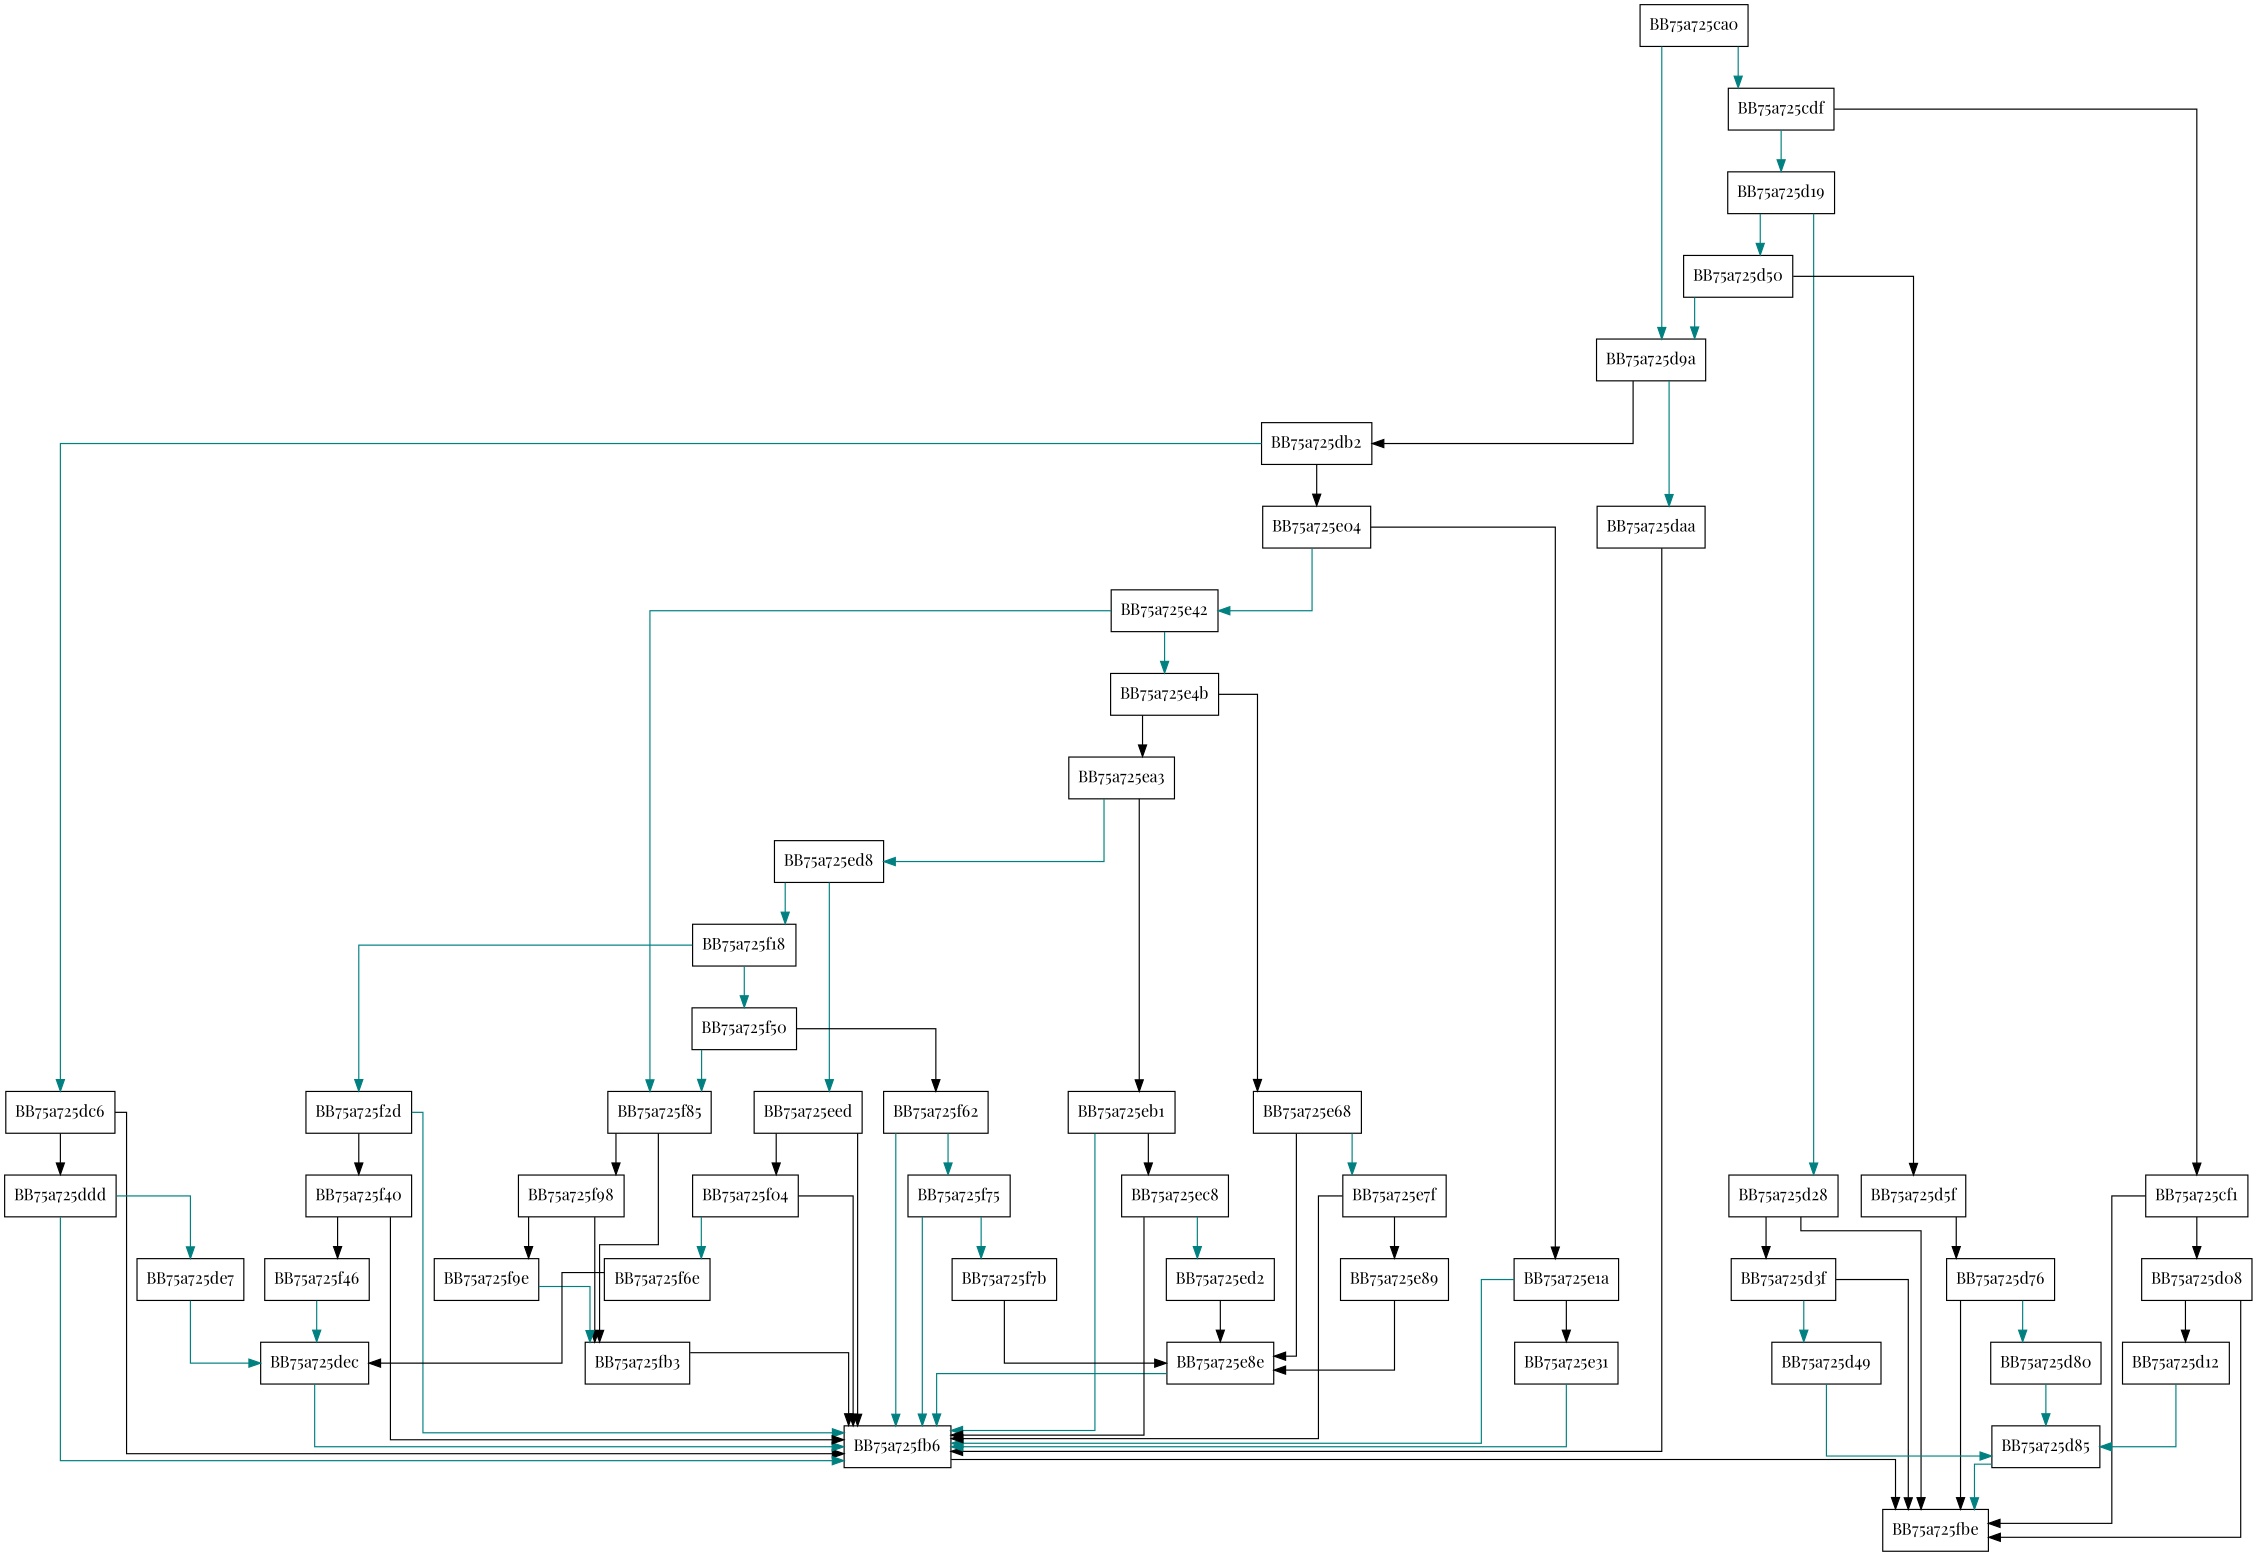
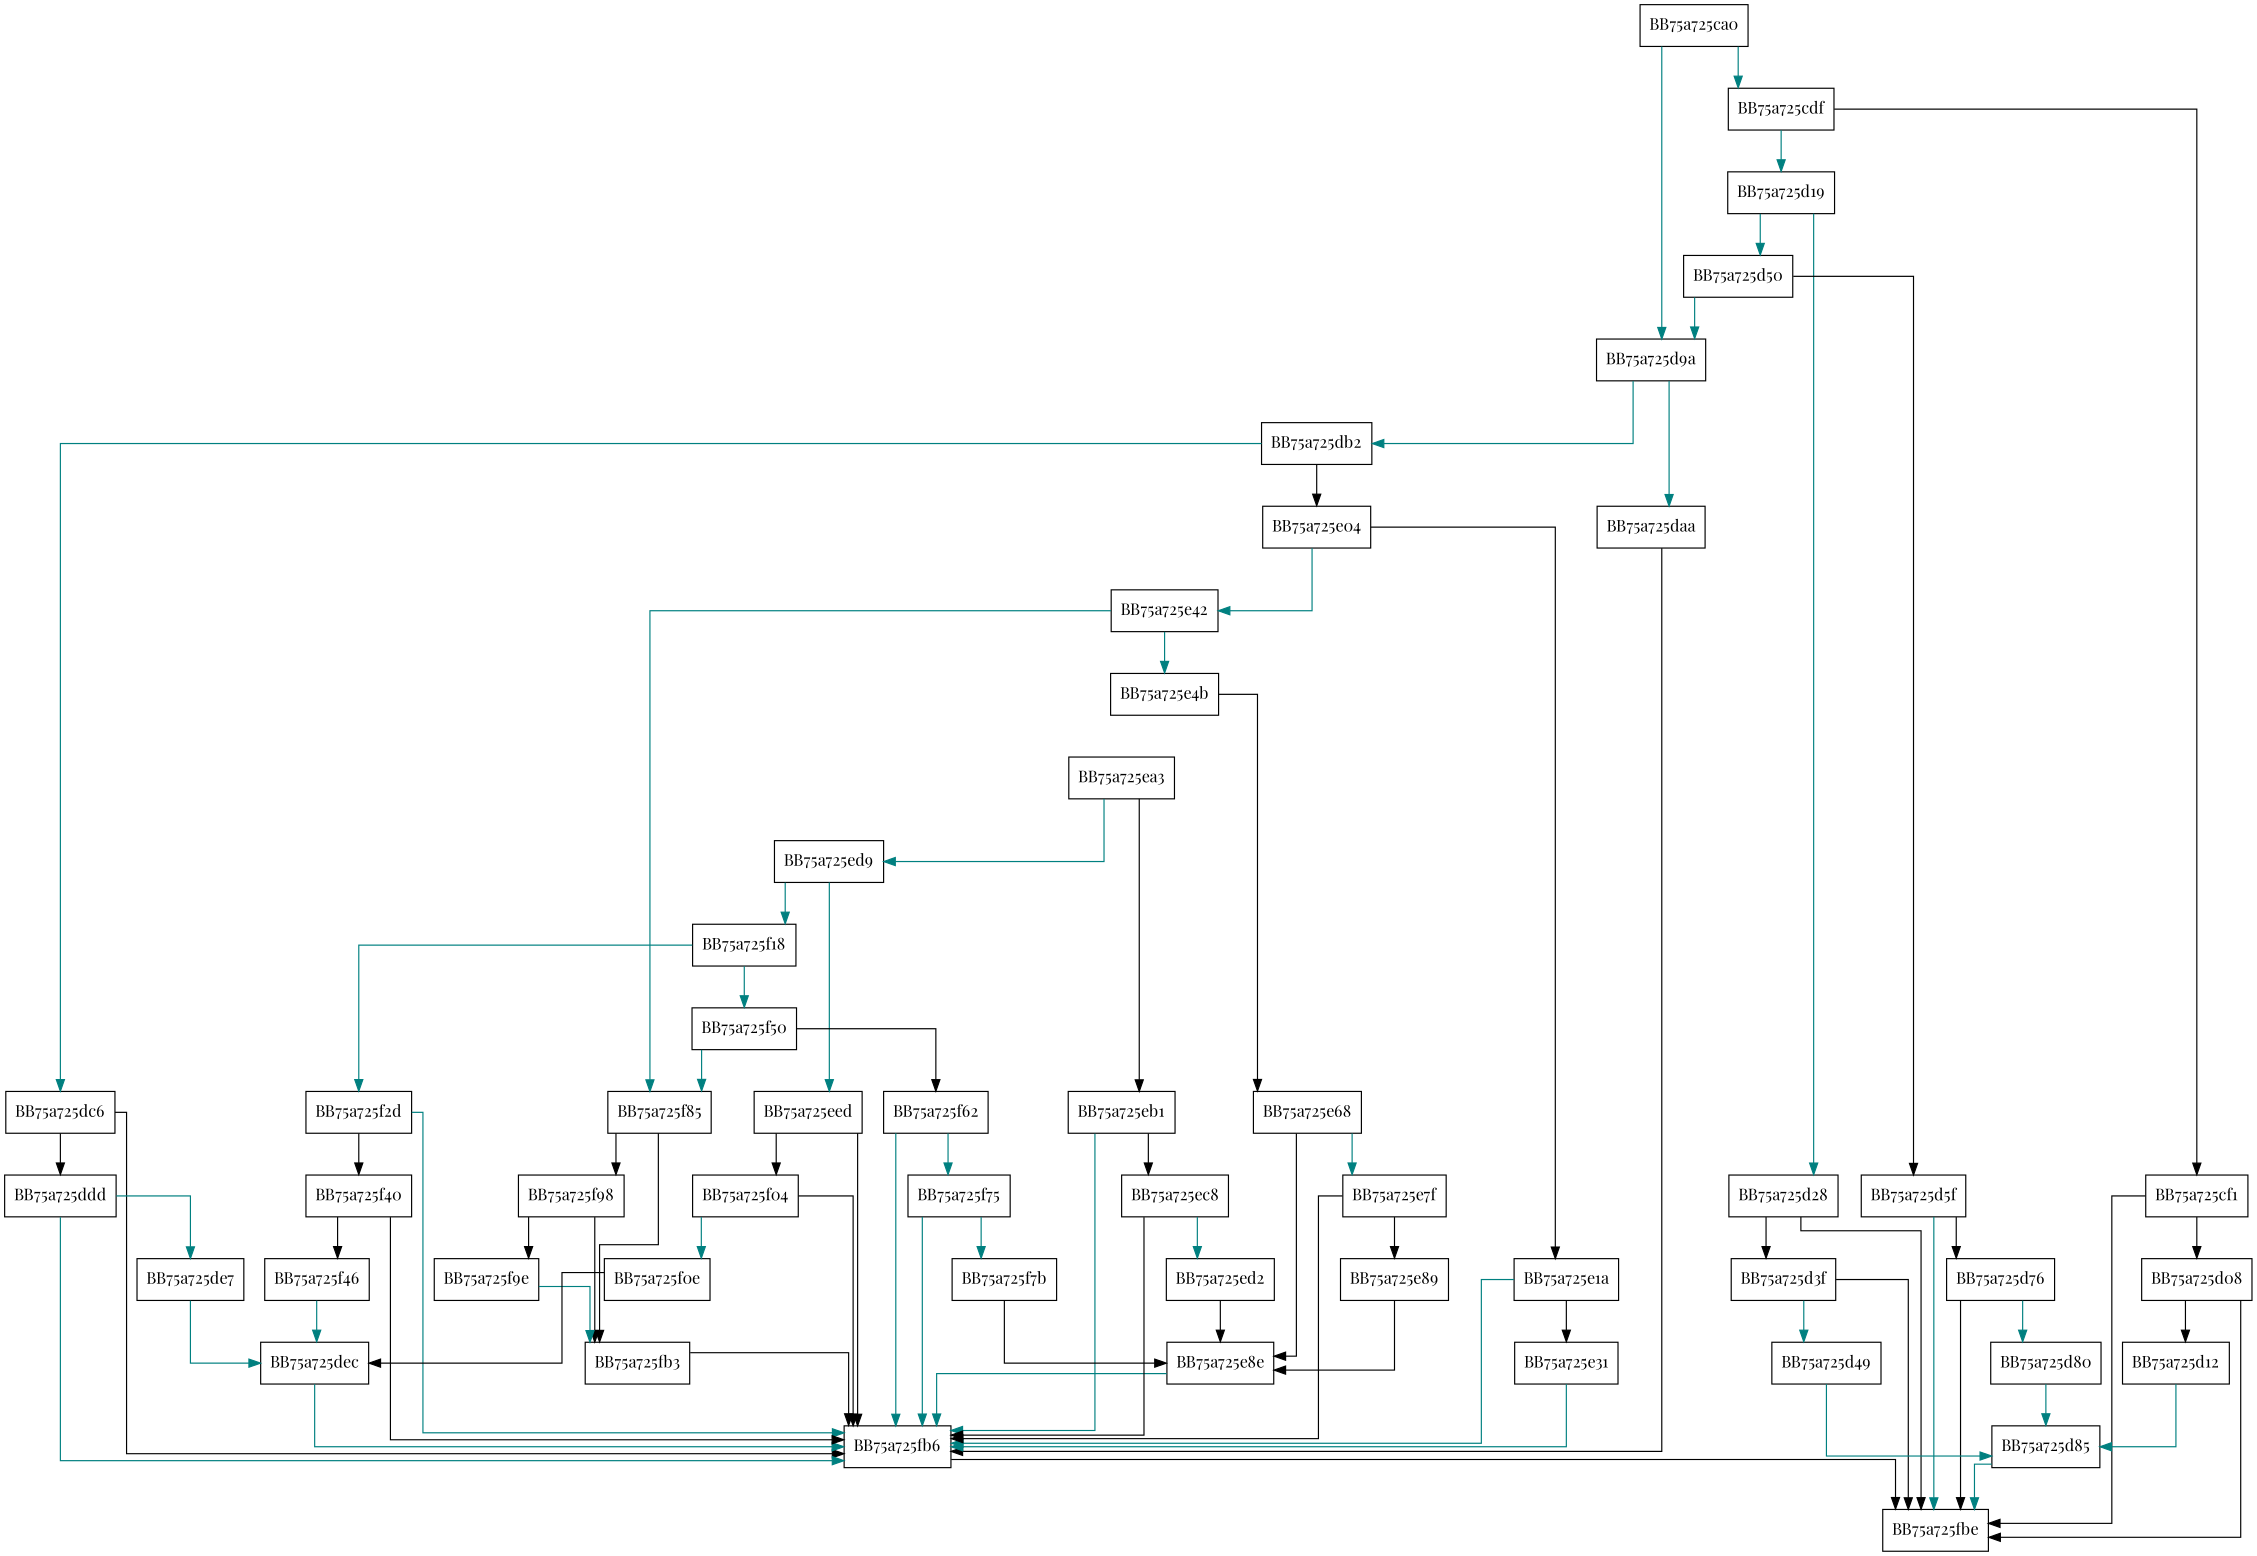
(1540, 444) -> (1540, 444)
(1143, 730) -> none
(829, 862) -> (829, 862)
(657, 1280) -> (657, 1280)
none -> (1934, 1357)
